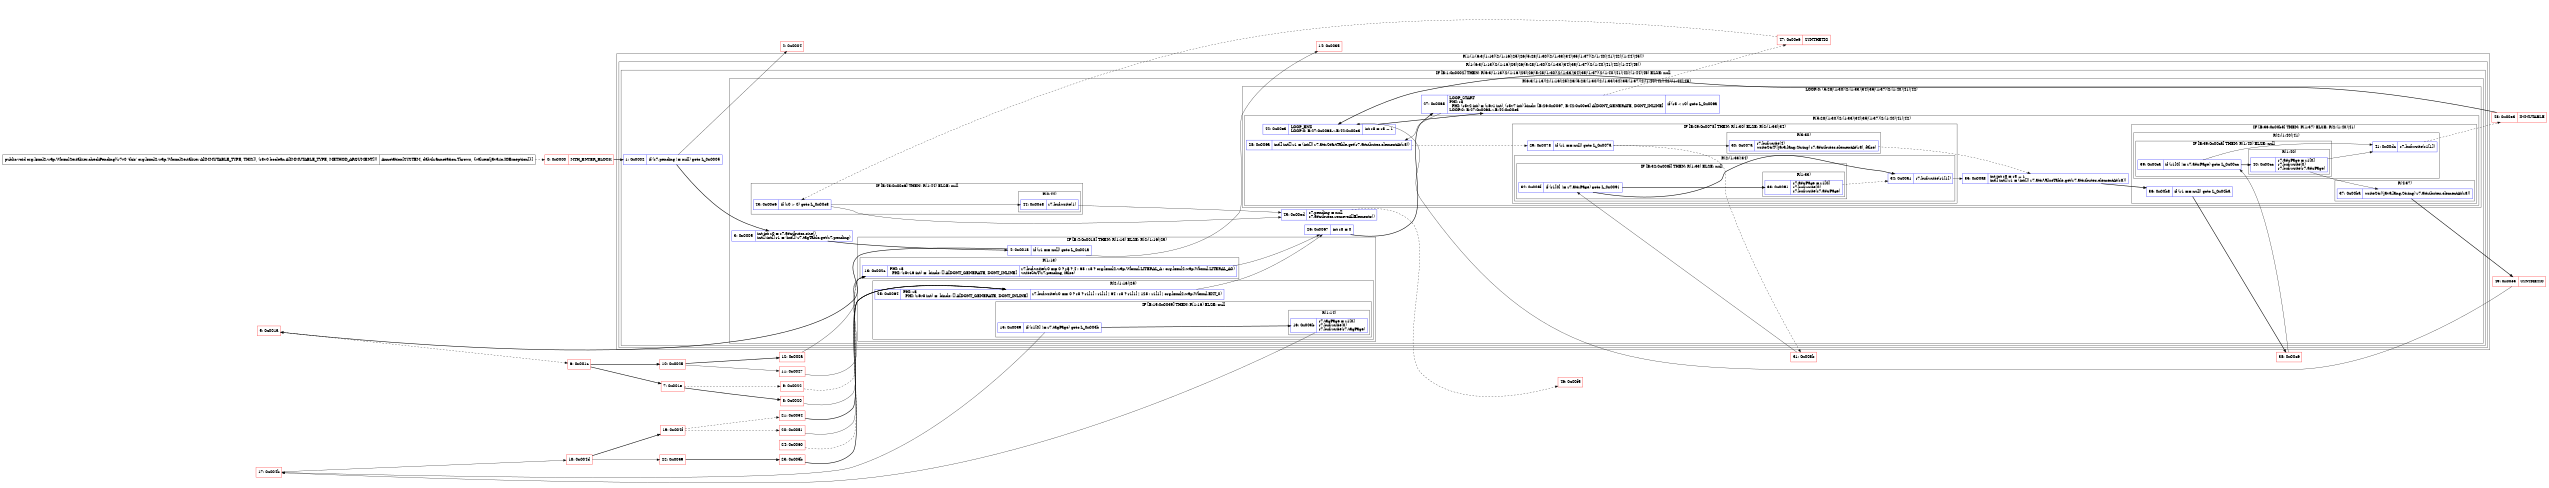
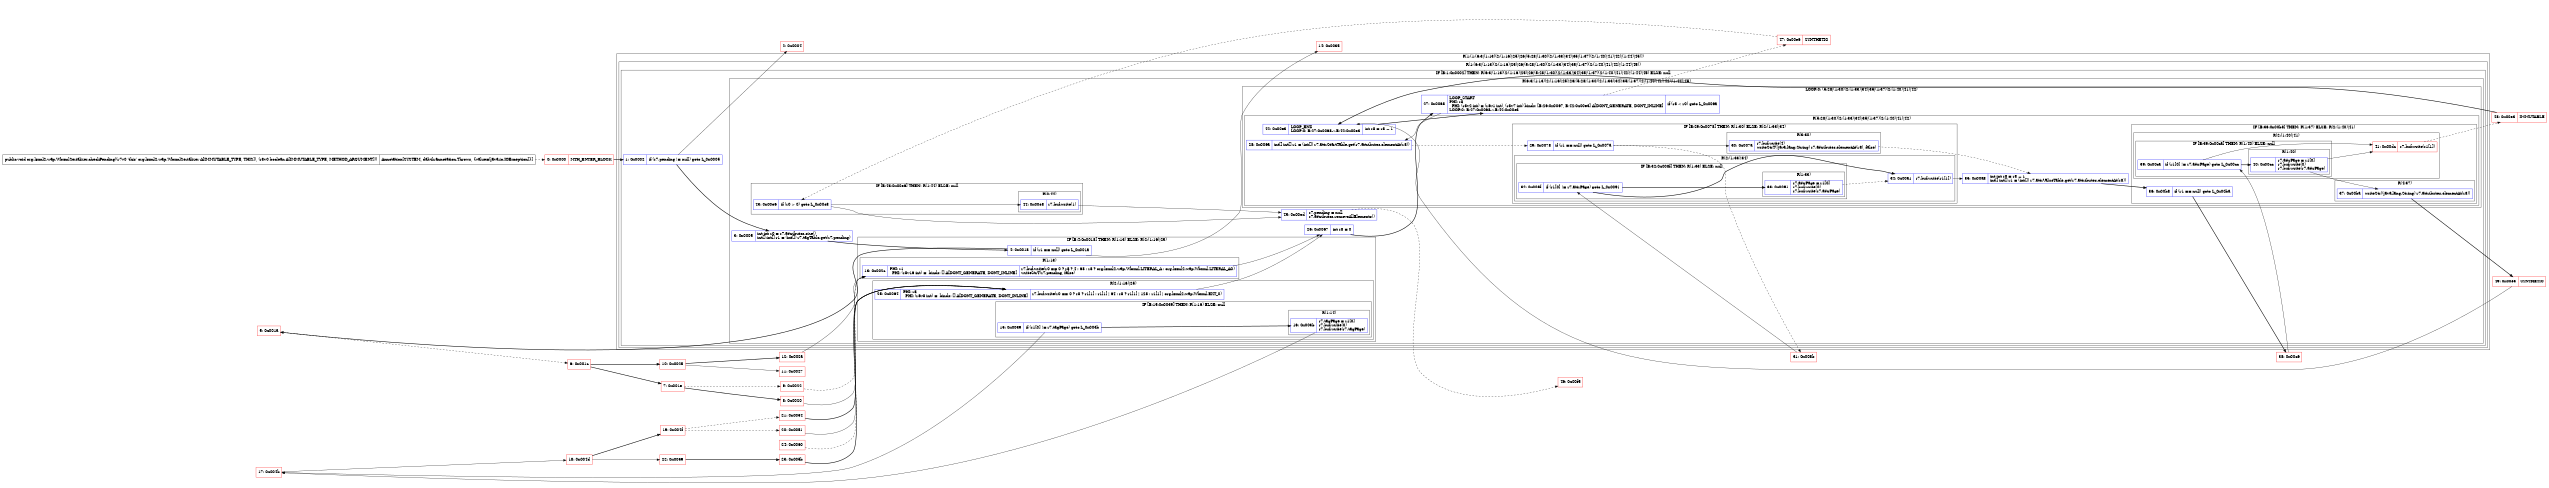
(2405, 147) -> (2405, 147)
(897, 269) -> (897, 269)
(852, 365) -> none
